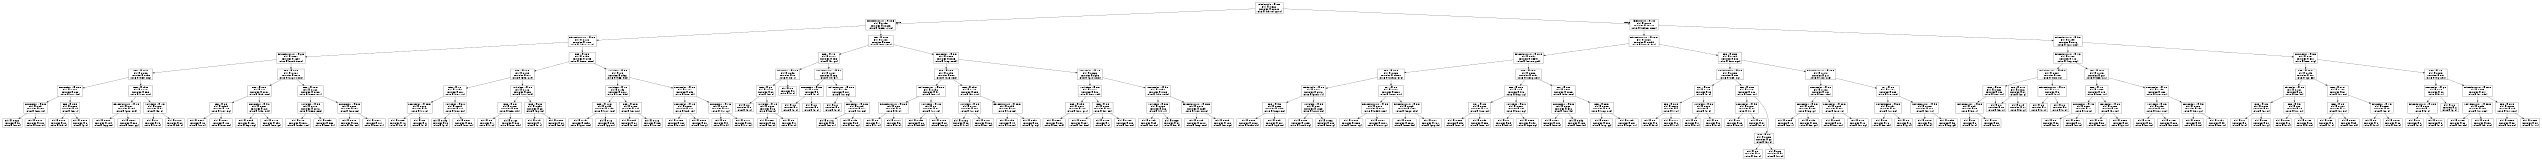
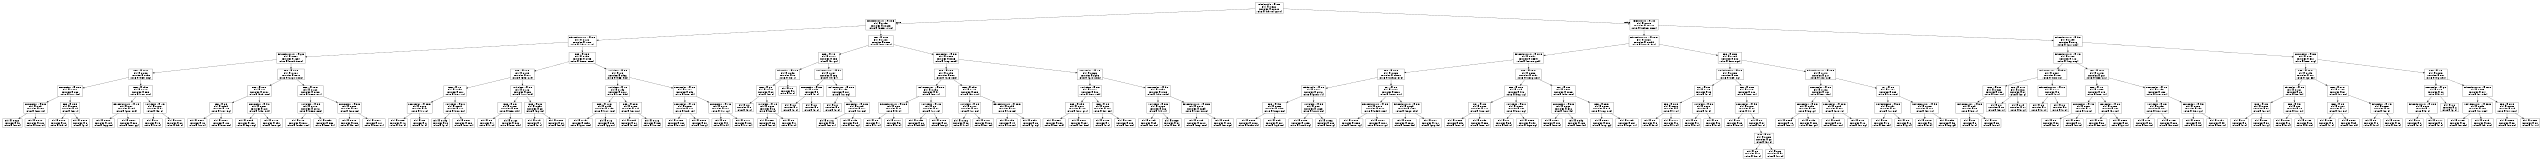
(1766, 112) -> (1760, 129)
(2386, 115) -> (2389, 117)
(1091, 116) -> (1078, 115)
